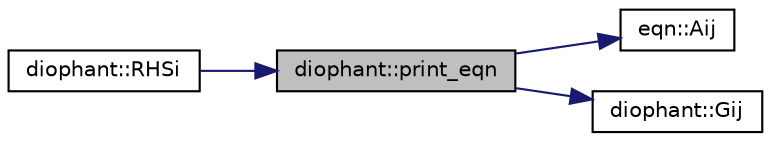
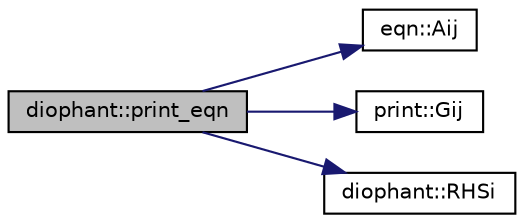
(227, 71) -> (263, 150)
(677, 112) -> (420, 112)
